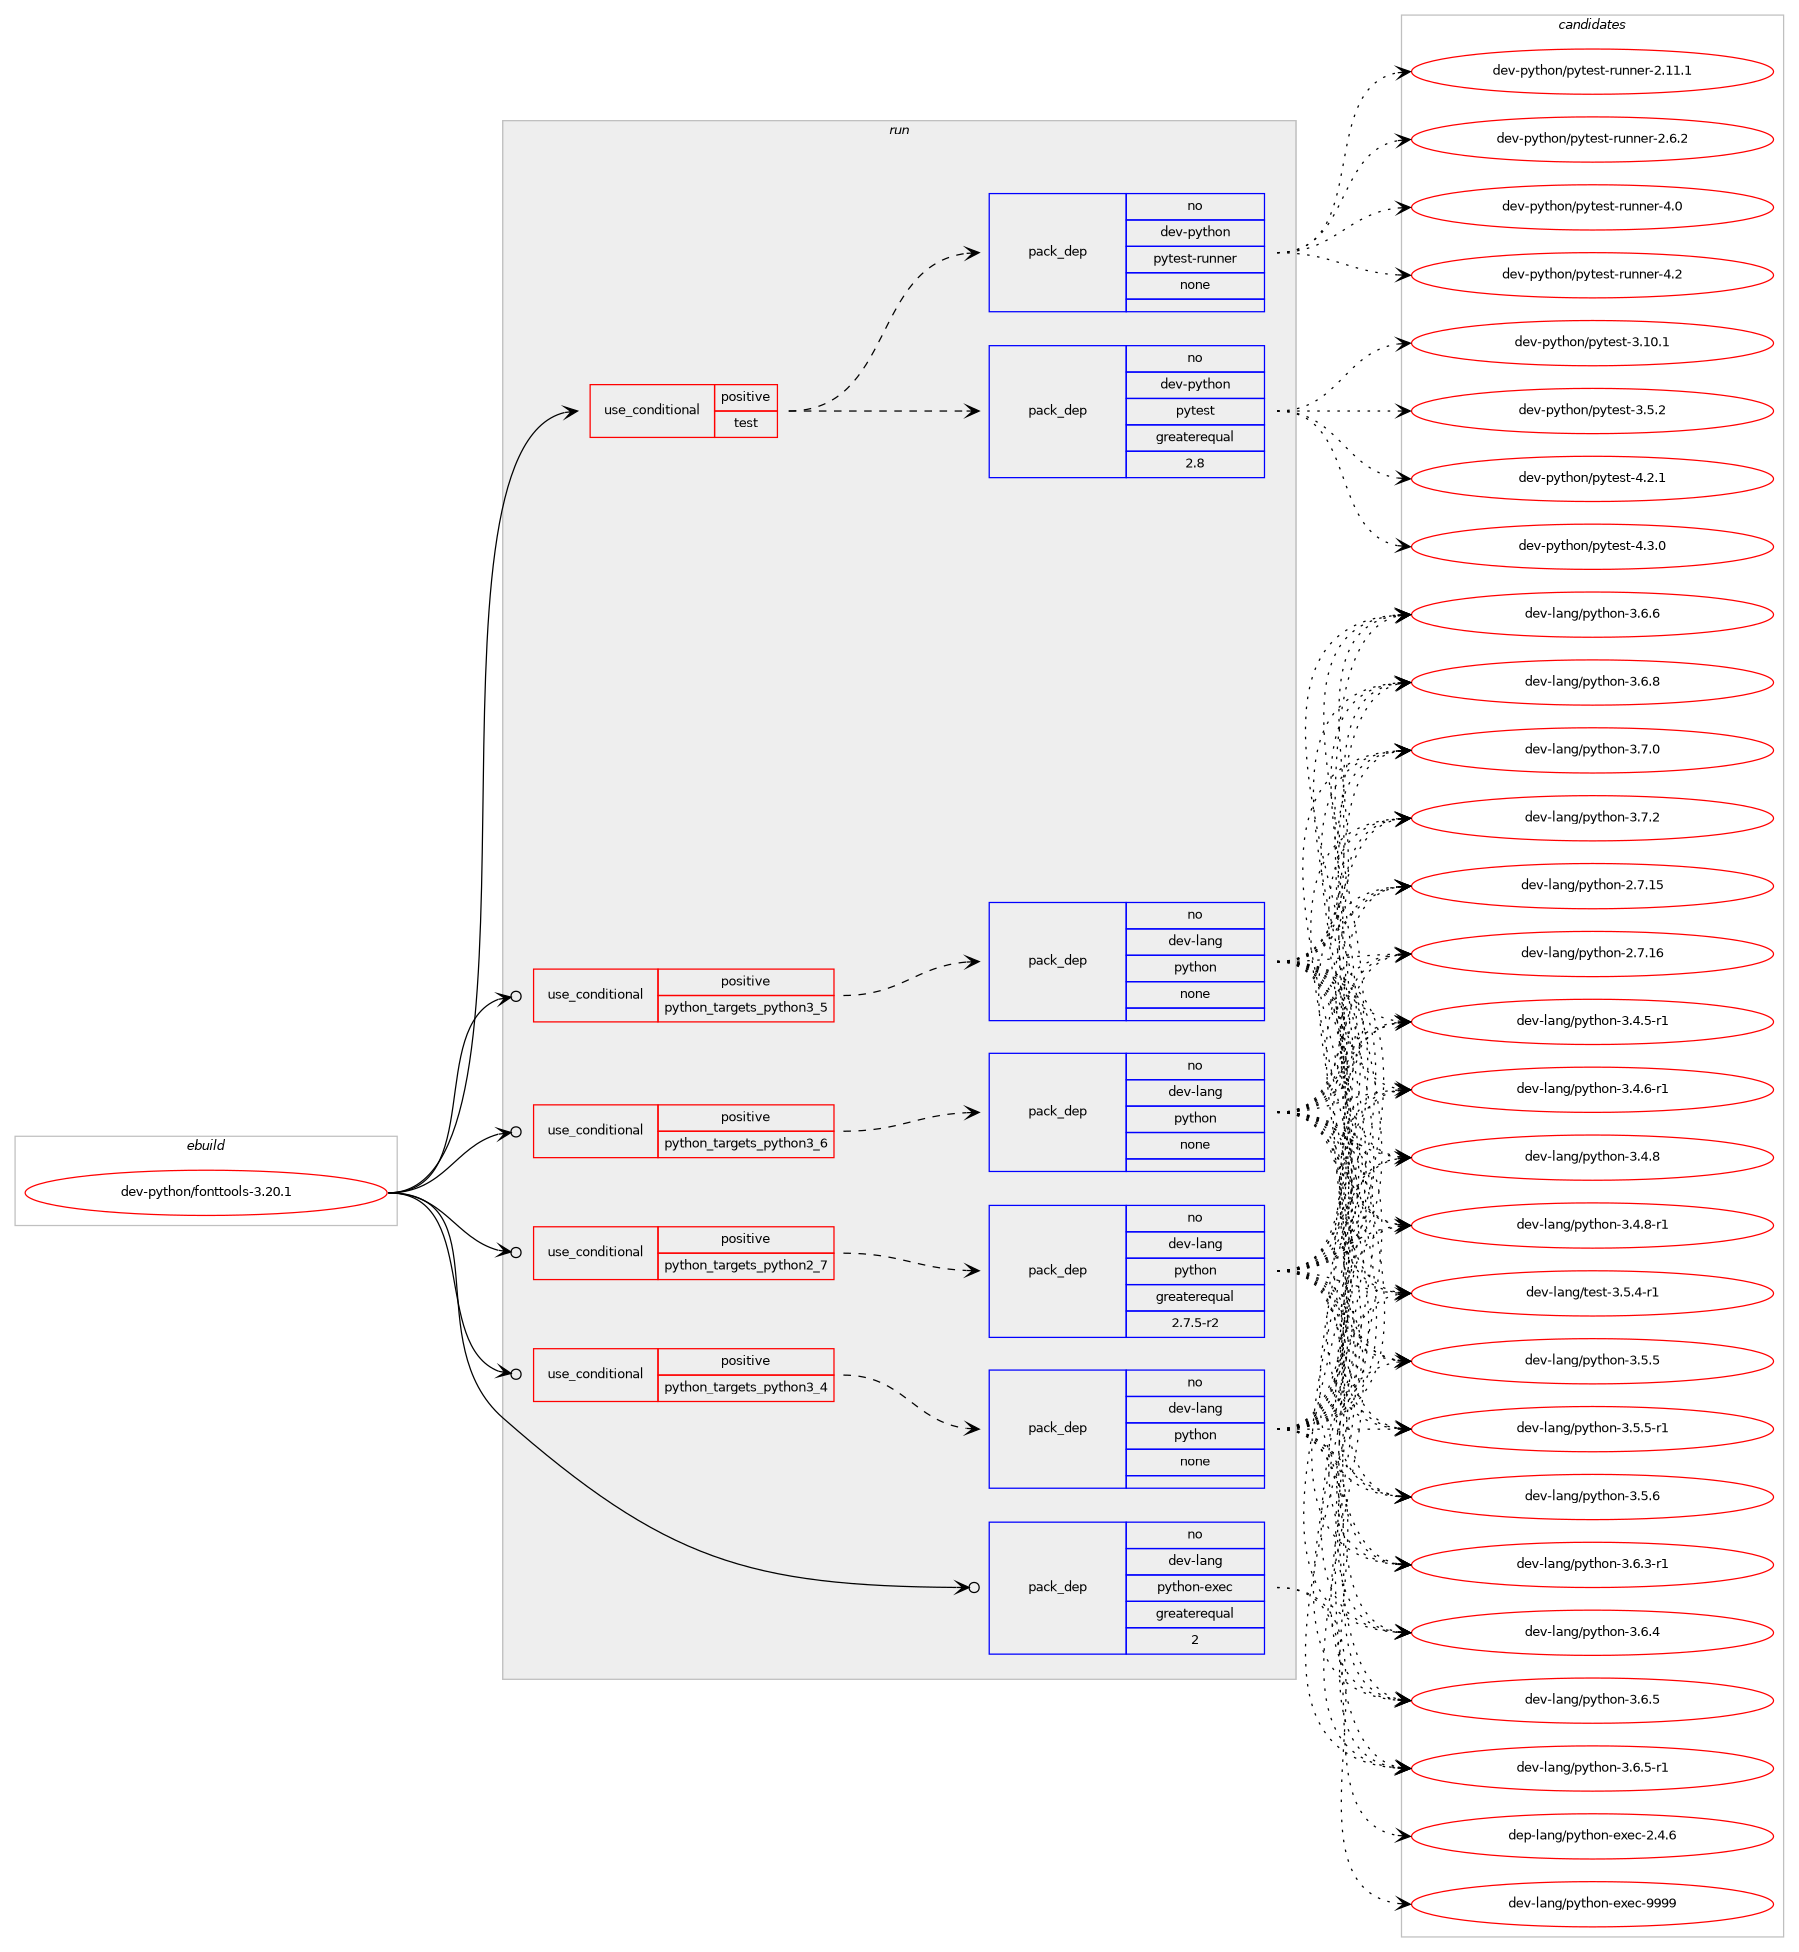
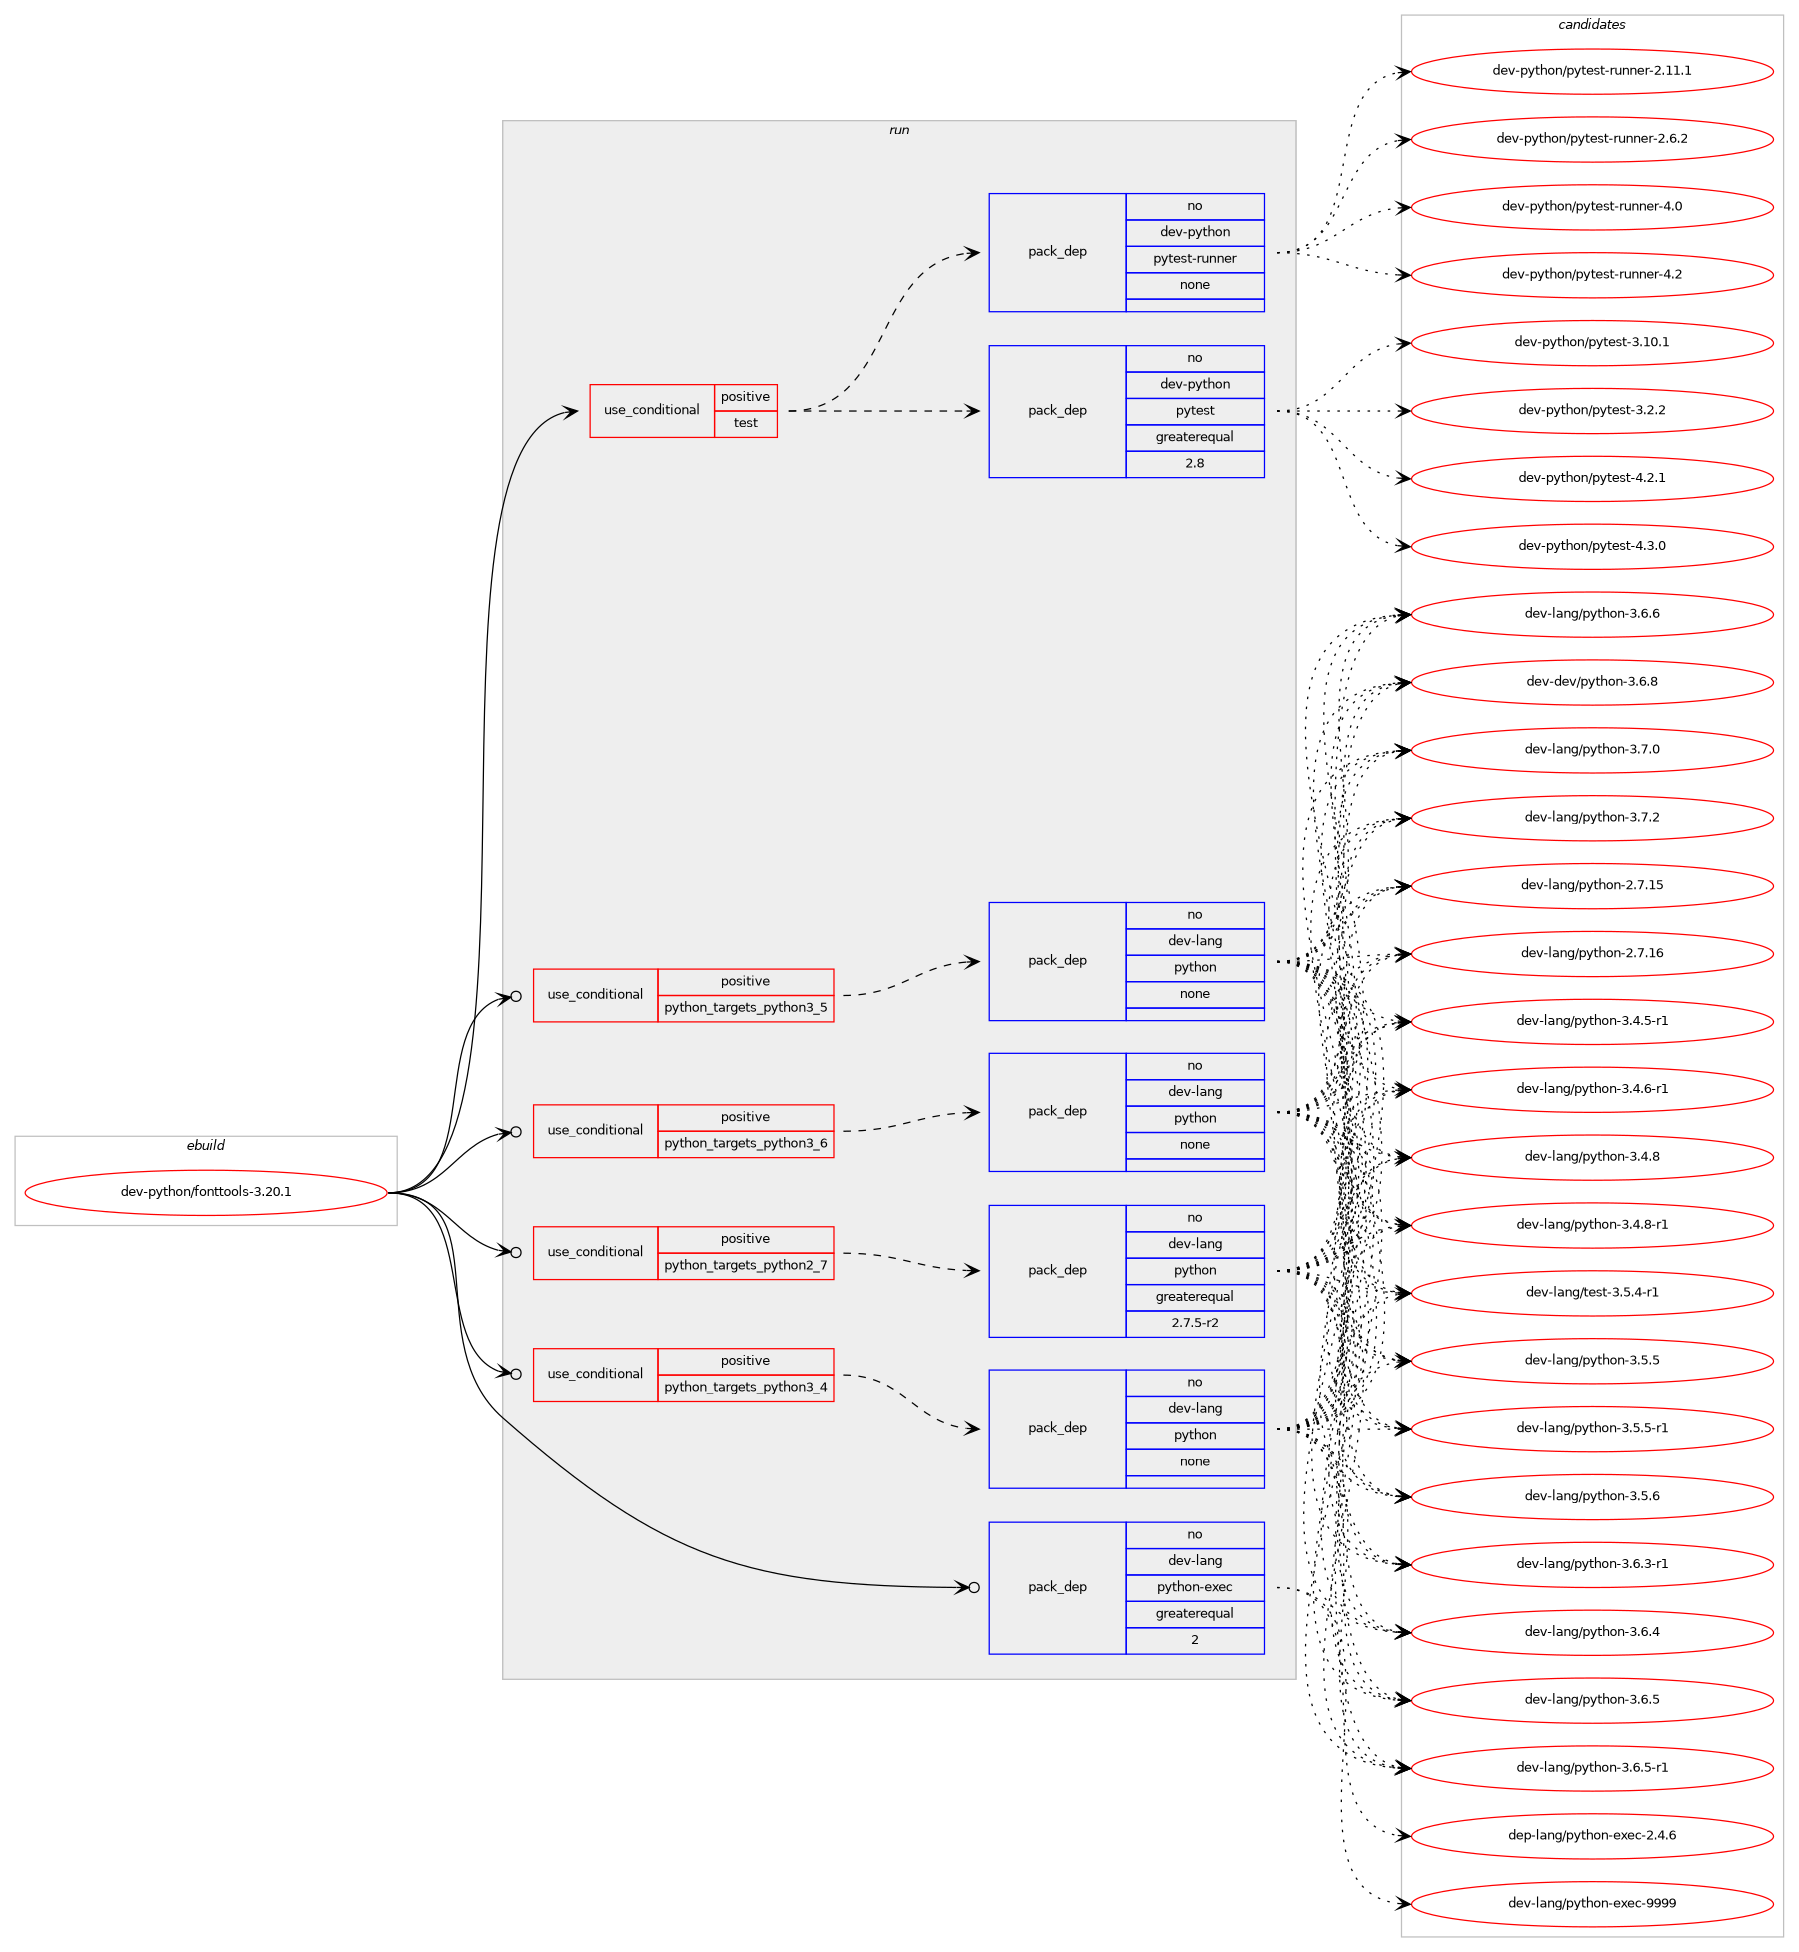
(1593, 411) -> (1593, 411)
(1593, 683) -> (1593, 683)
